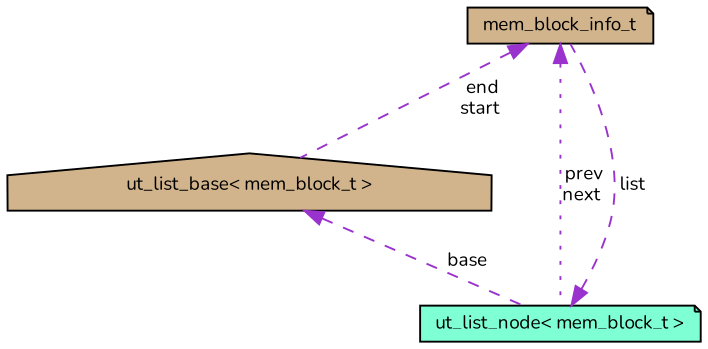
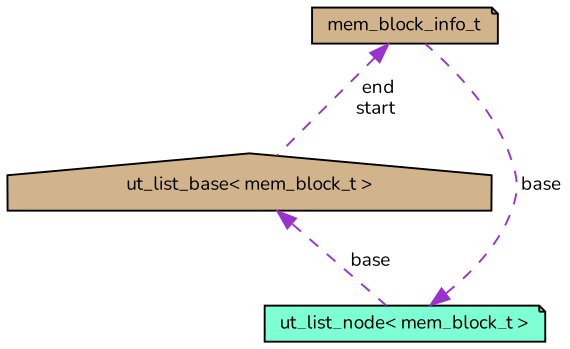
(560, 185) -> none
(631, 185) -> (540, 185)
